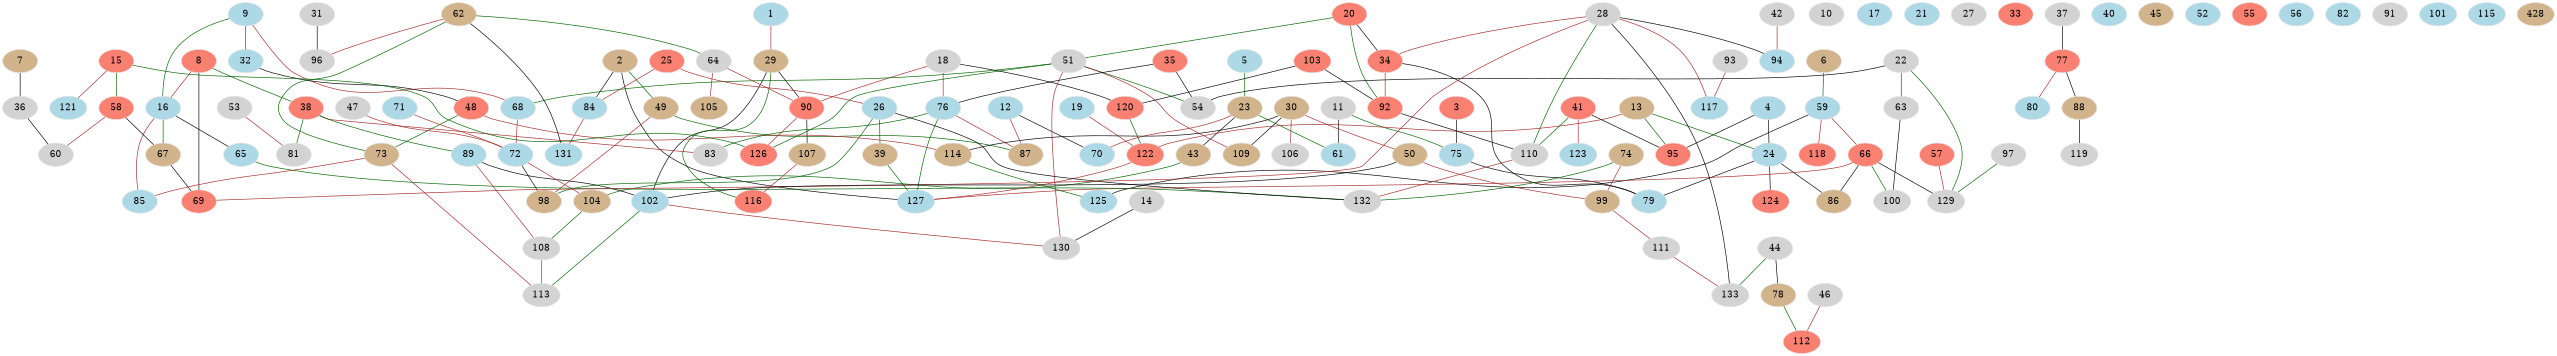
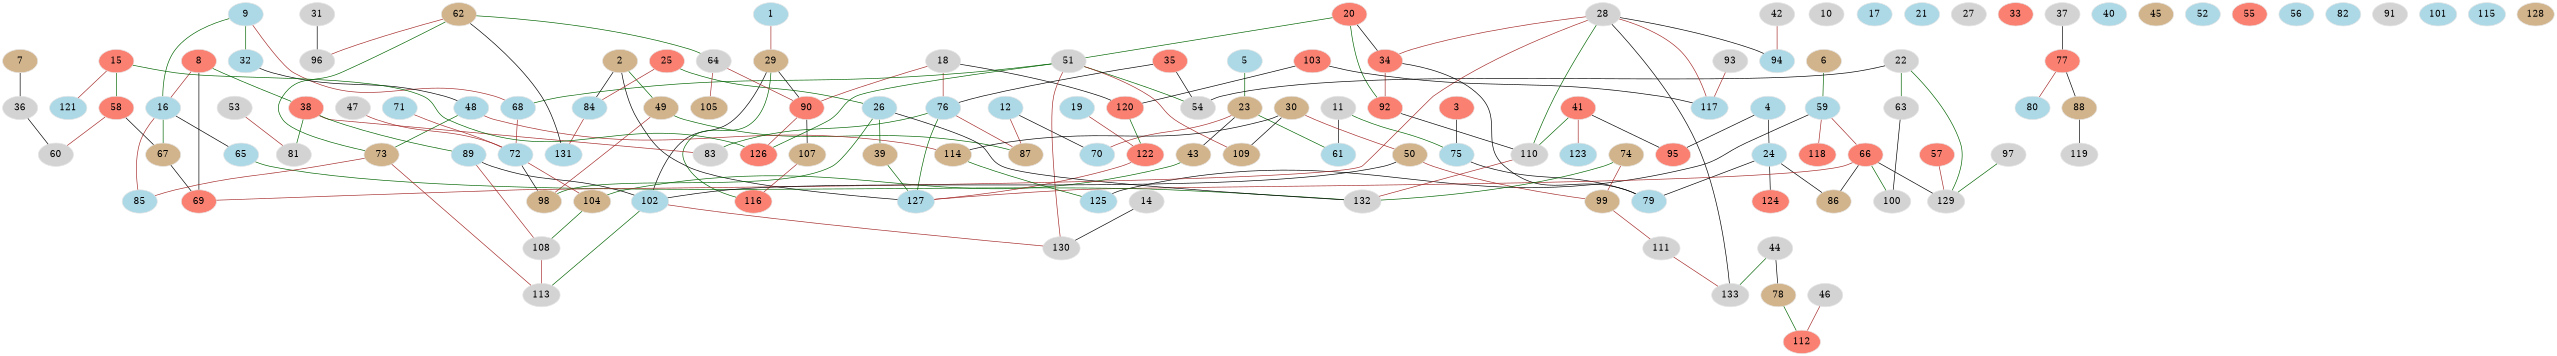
(2536, 14) -> (2536, 14)
(1351, 86) -> (1511, 84)
(780, 89) -> (780, 89)
(471, 108) -> (471, 108)
(1637, 108) -> none
(1290, 155) -> none
